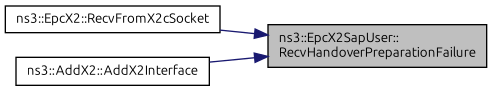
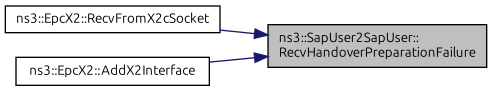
(377, 46) -> (377, 46)
(113, 71) -> (113, 71)
